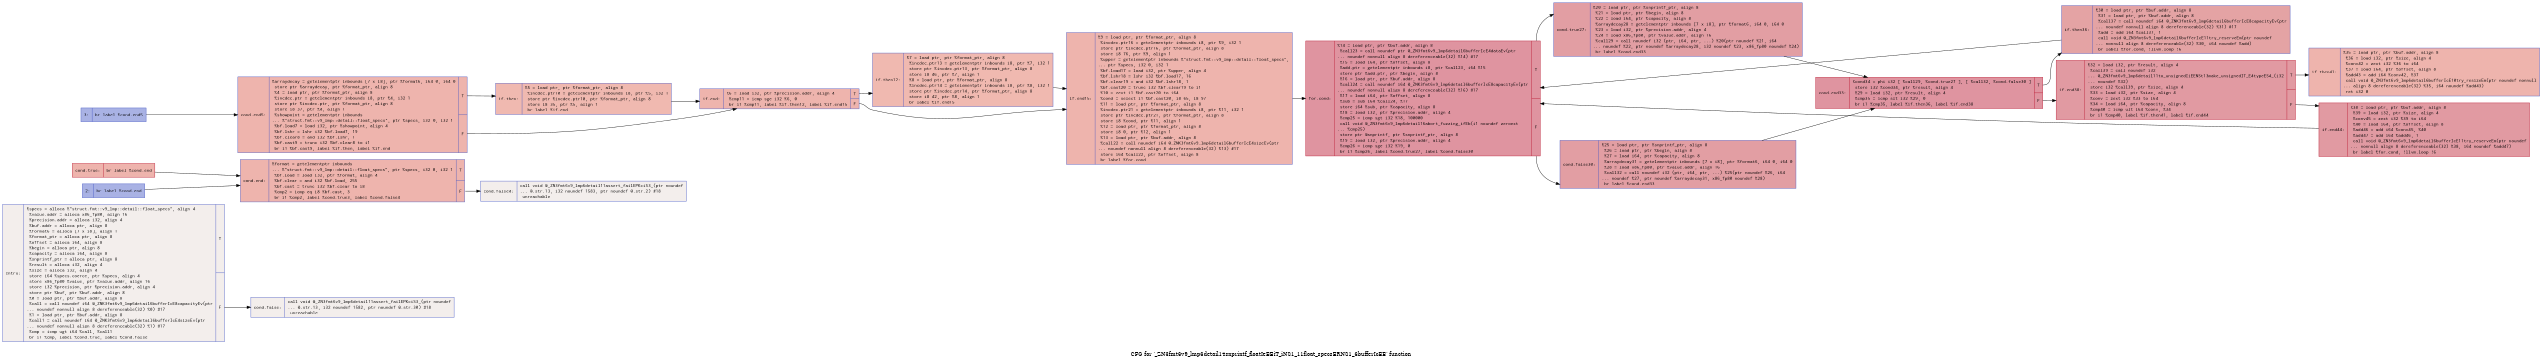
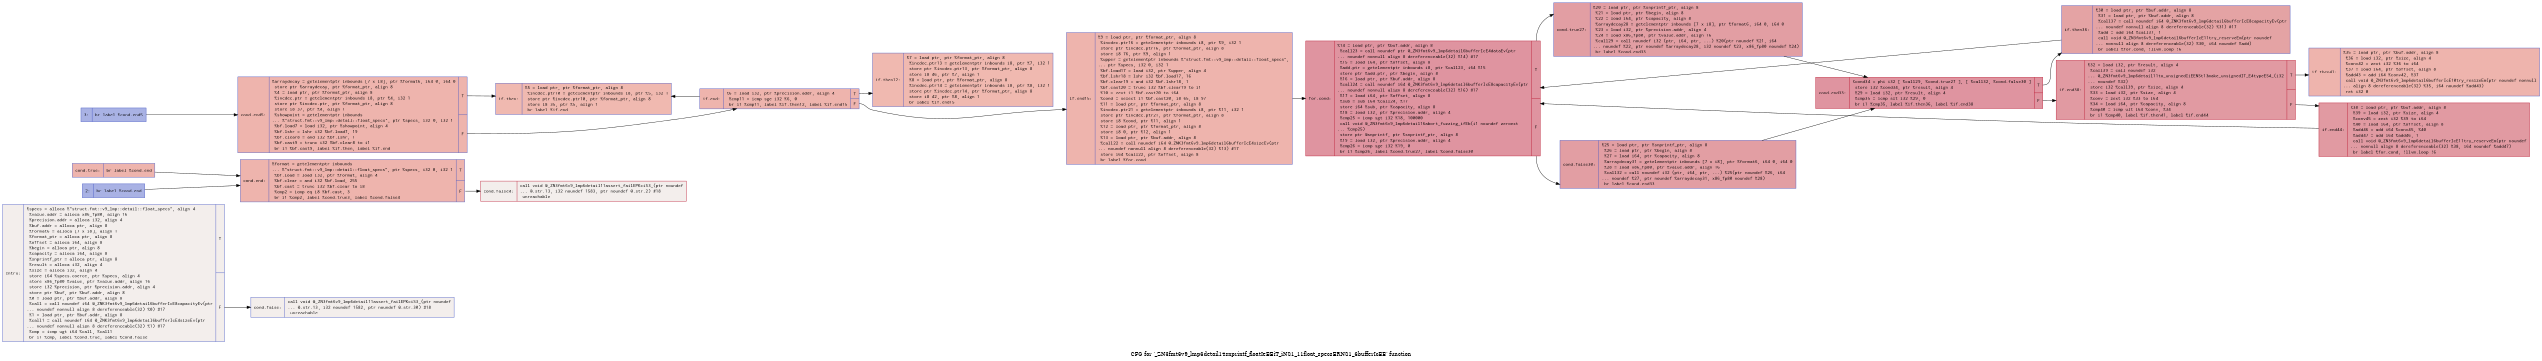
(1058, 88) -> none
(684, 101) -> (687, 96)
(114, 170) -> (114, 170)
(583, 191) -> (583, 191)
